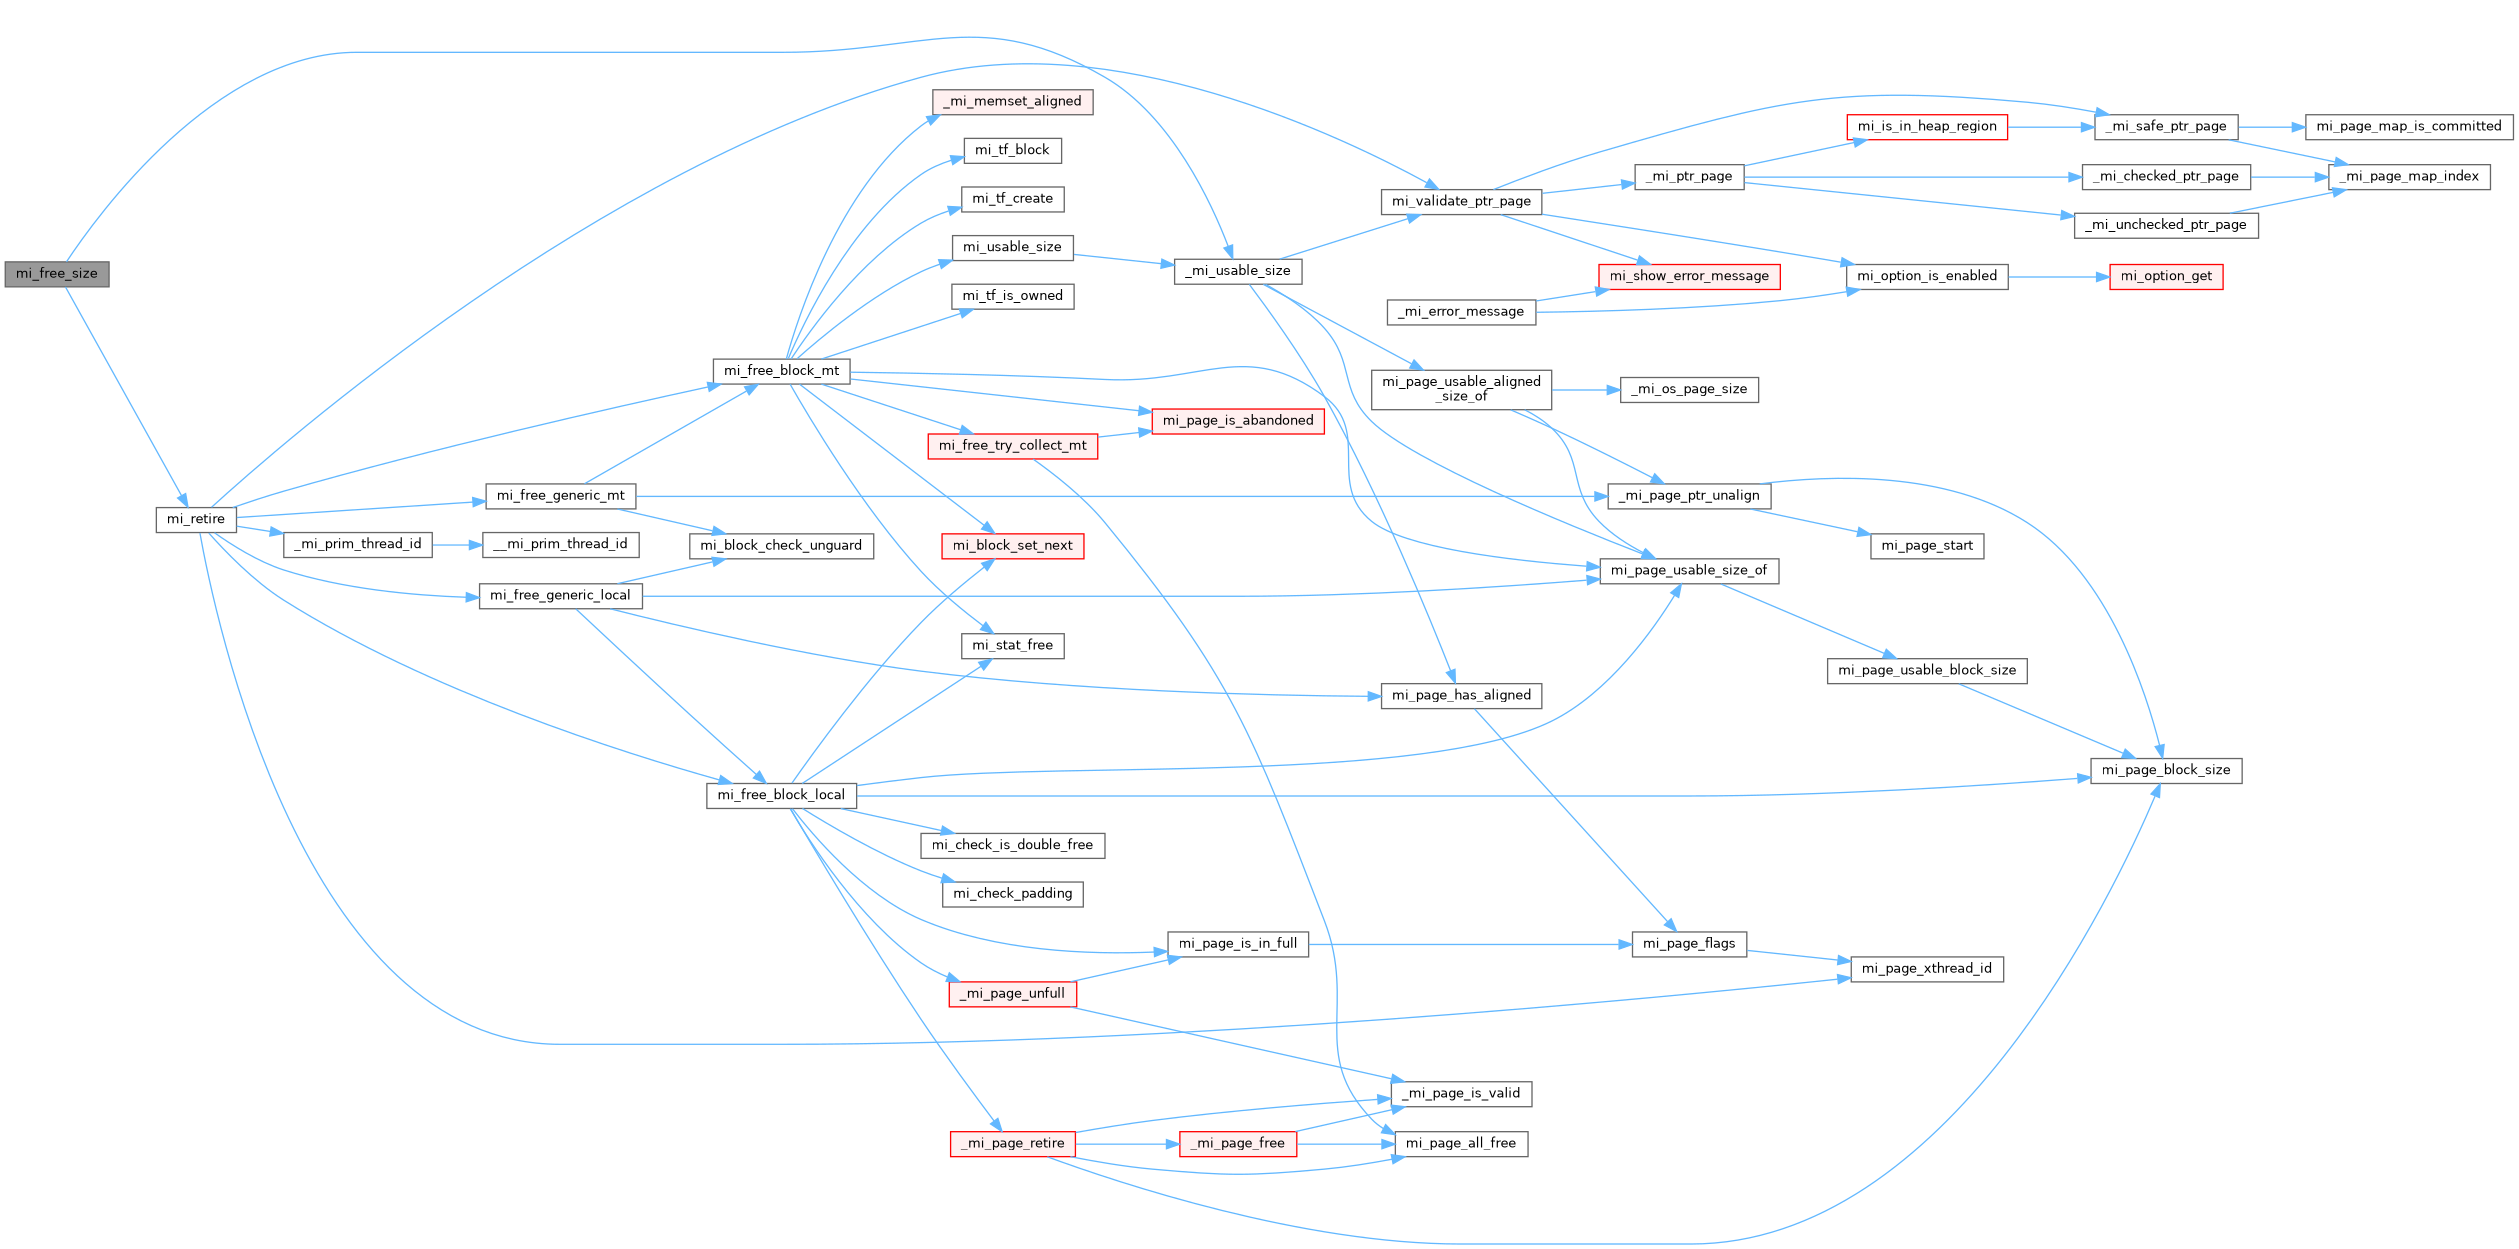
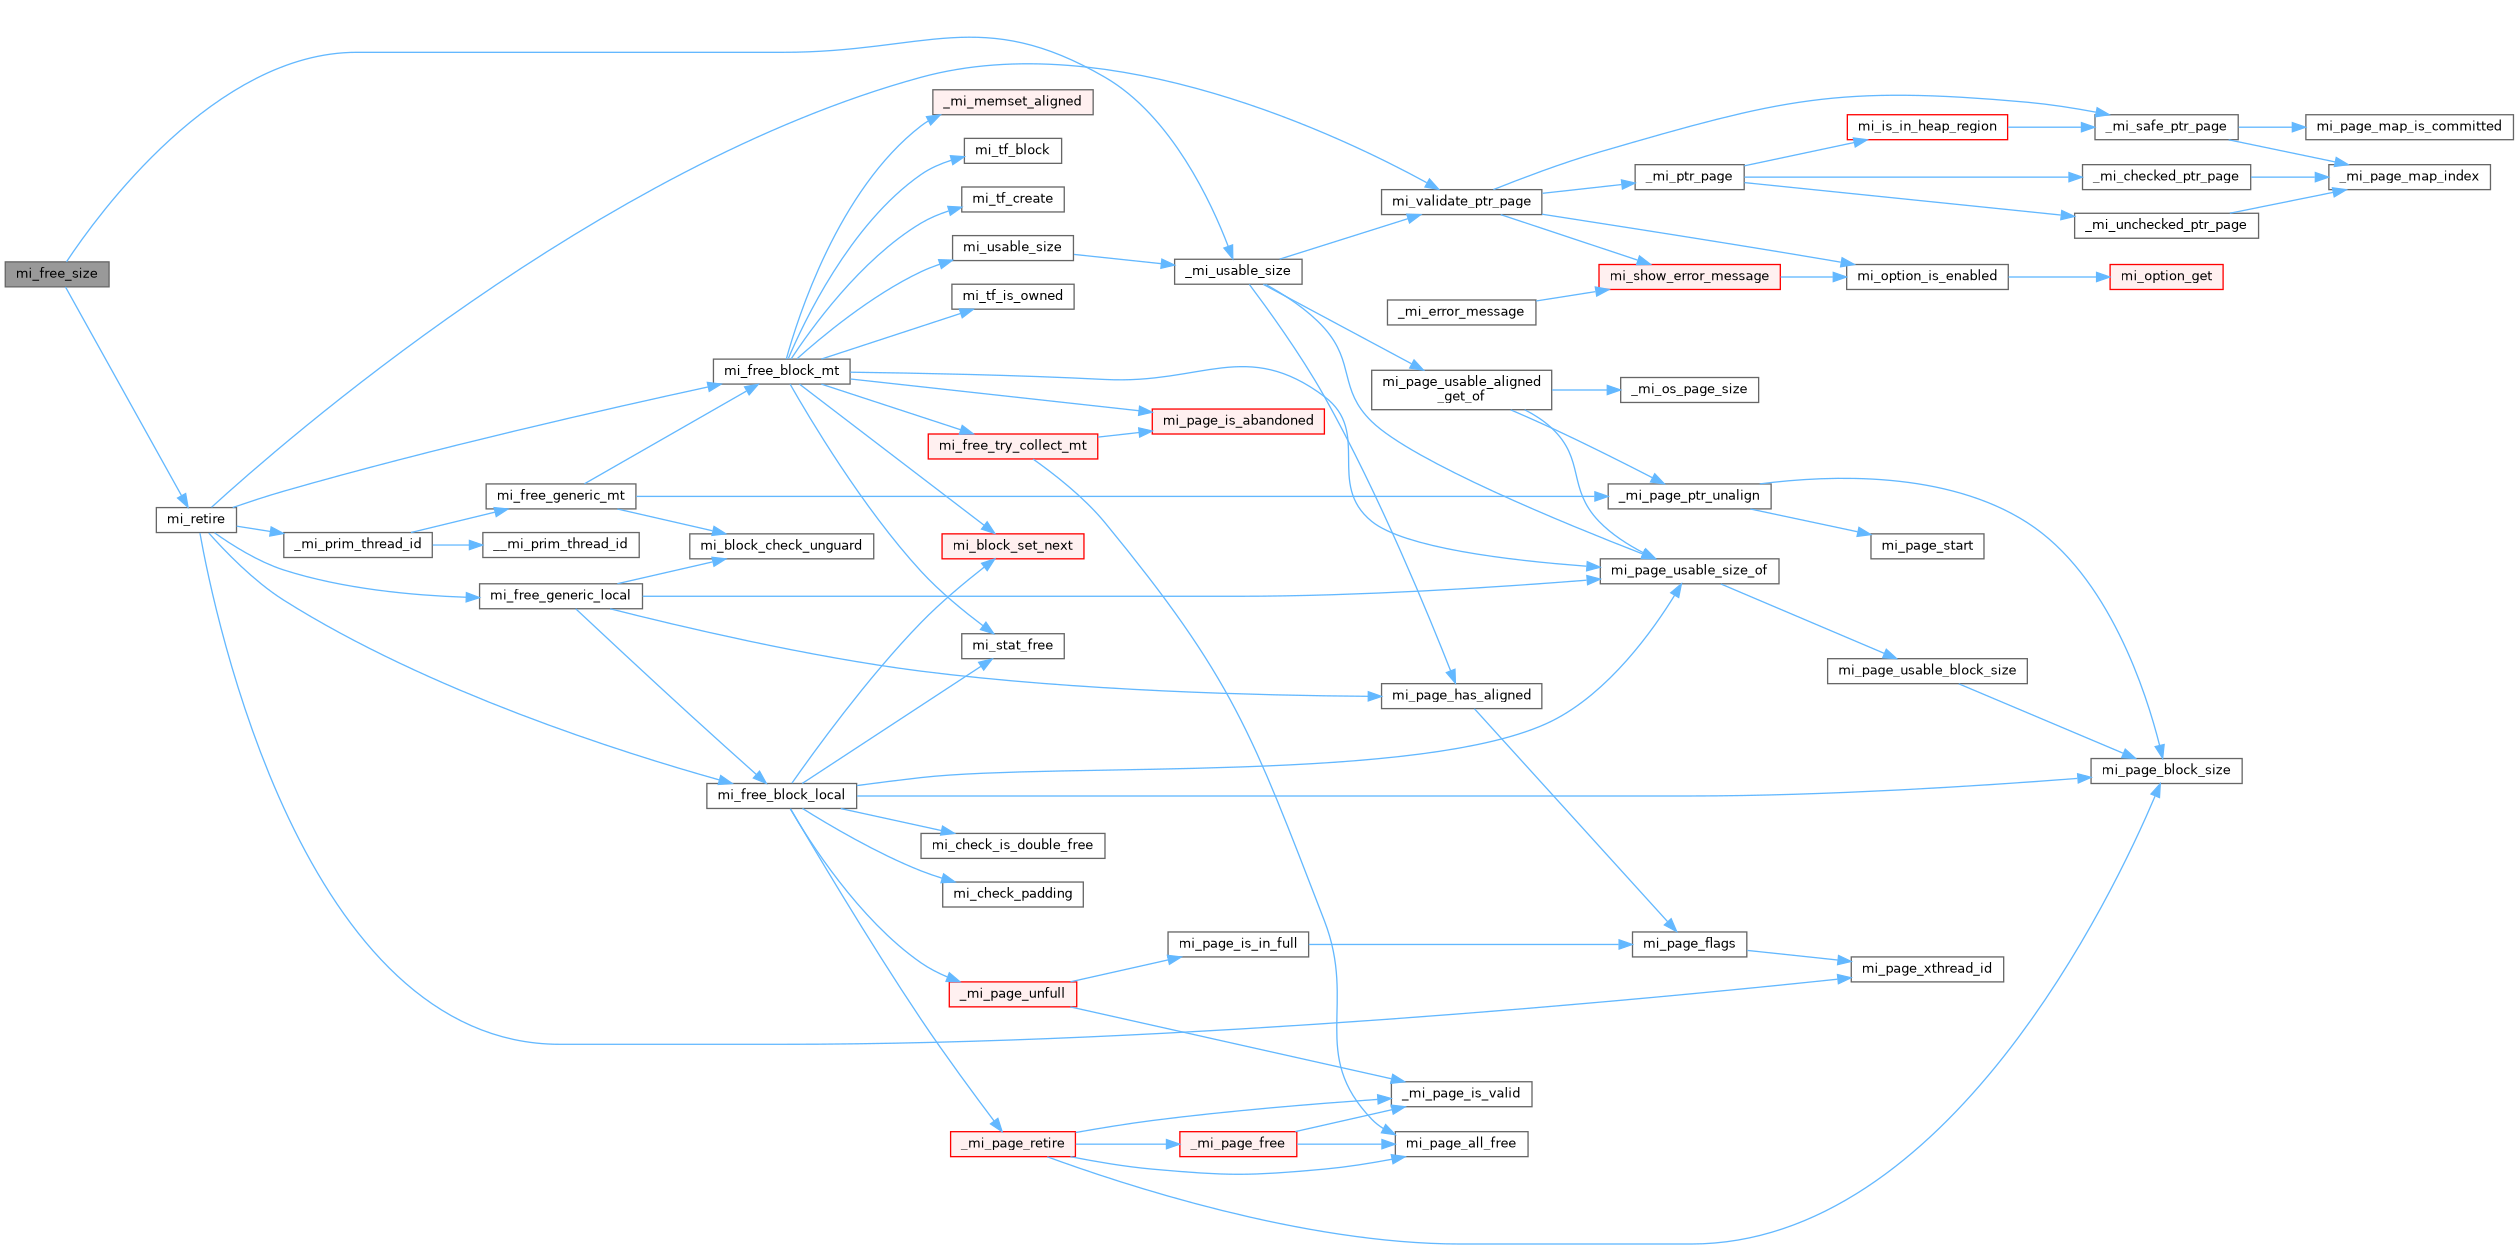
(1692, 307) -> (1807, 277)
(1462, 390) -> (1462, 390)
(355, 510) -> (453, 522)
(952, 931) -> none
